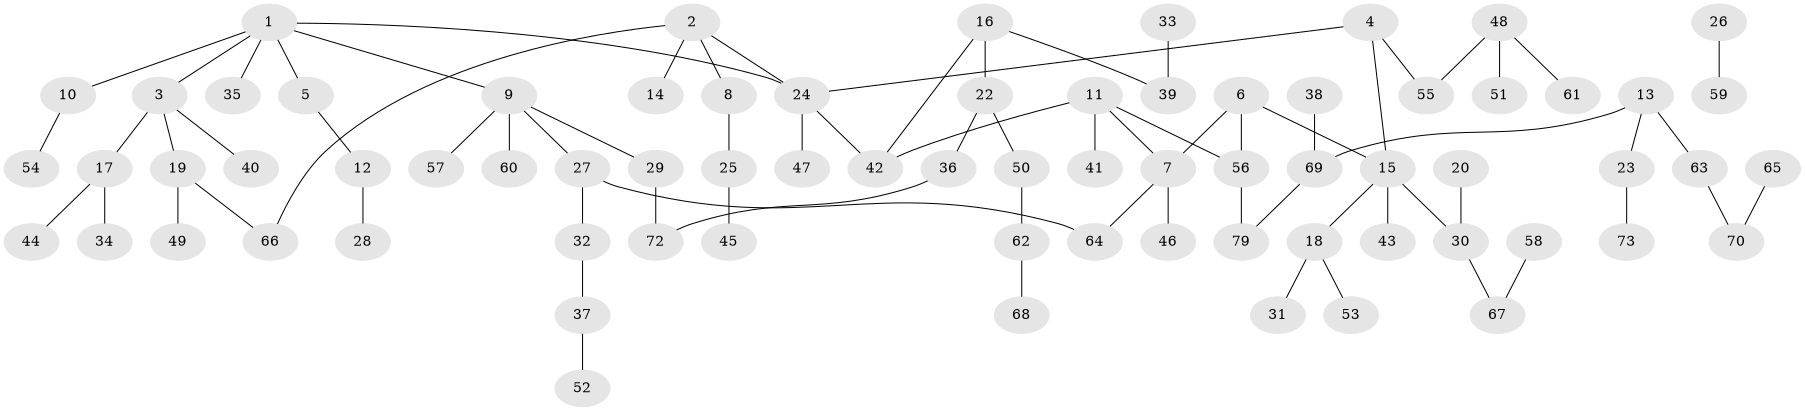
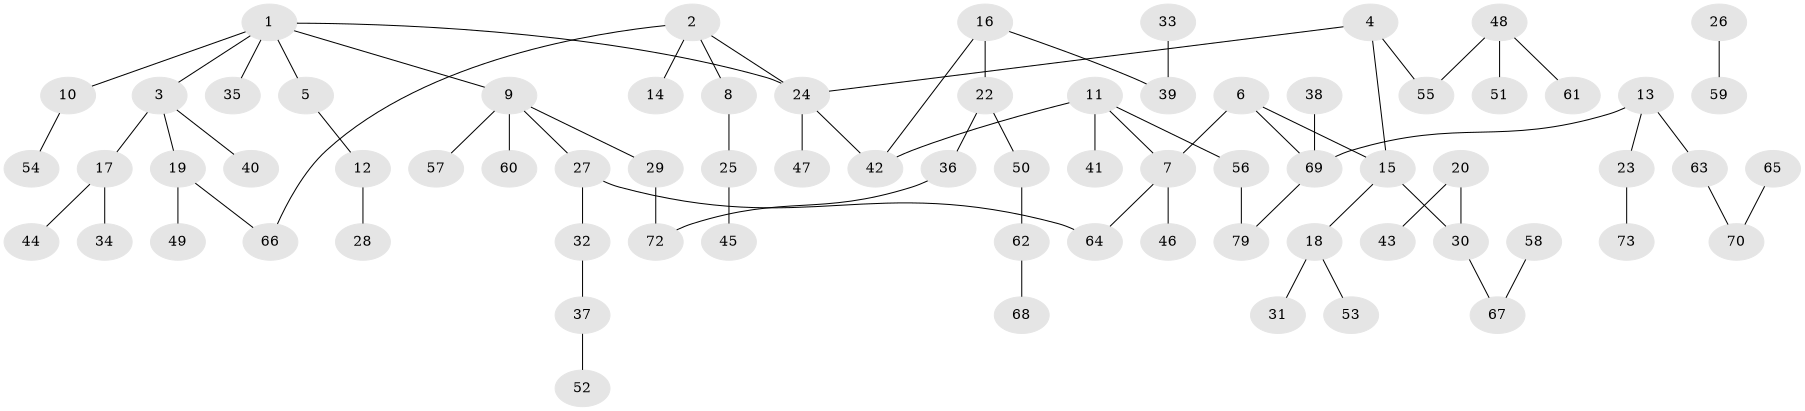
(1241, 132) -> (1278, 132)
(1388, 205) -> (1429, 201)
